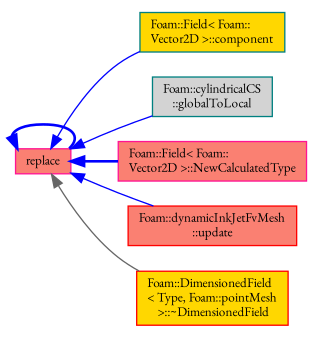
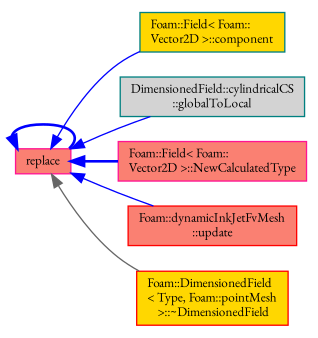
(212, 97) -> (212, 97)
